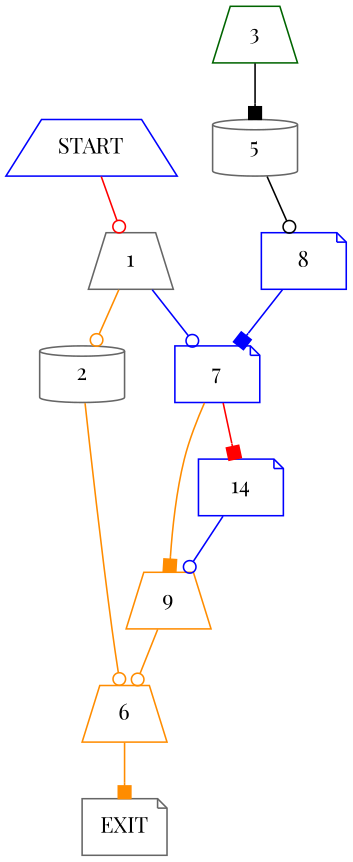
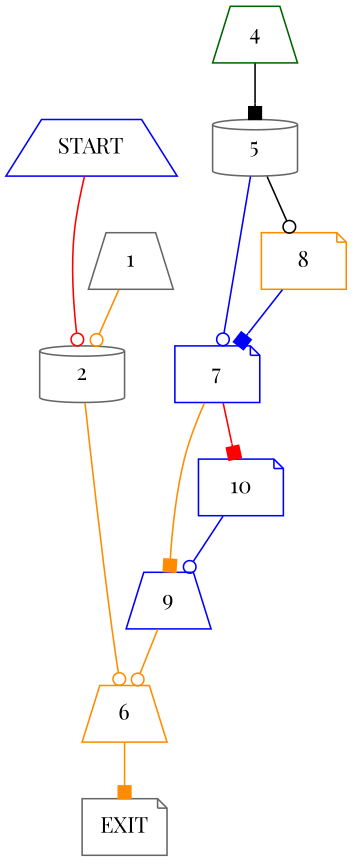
(255, 35) -> (255, 35)
(109, 198) -> (73, 254)
(304, 261) -> (304, 261)
(170, 313) -> (237, 255)
(241, 487) -> (241, 487)
(169, 601) -> (169, 601)
